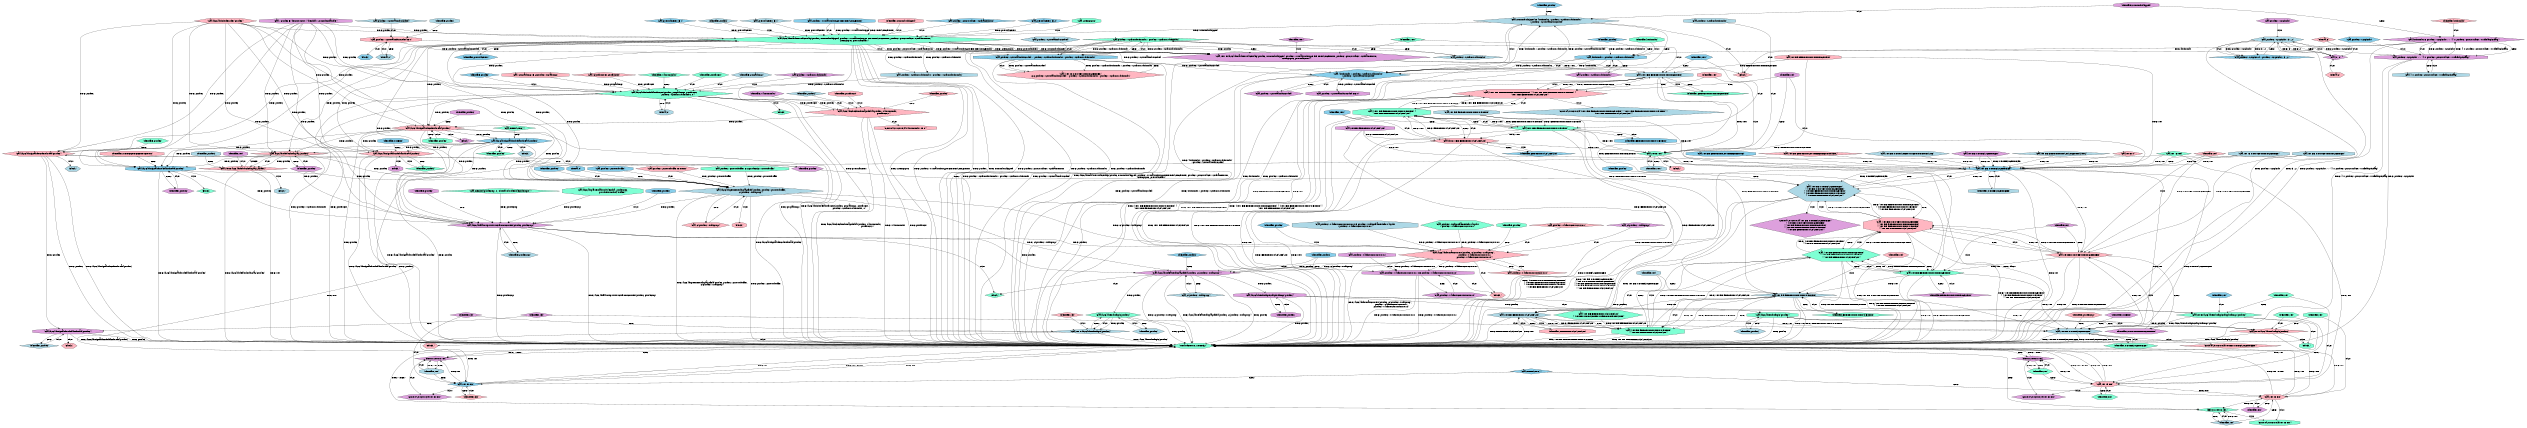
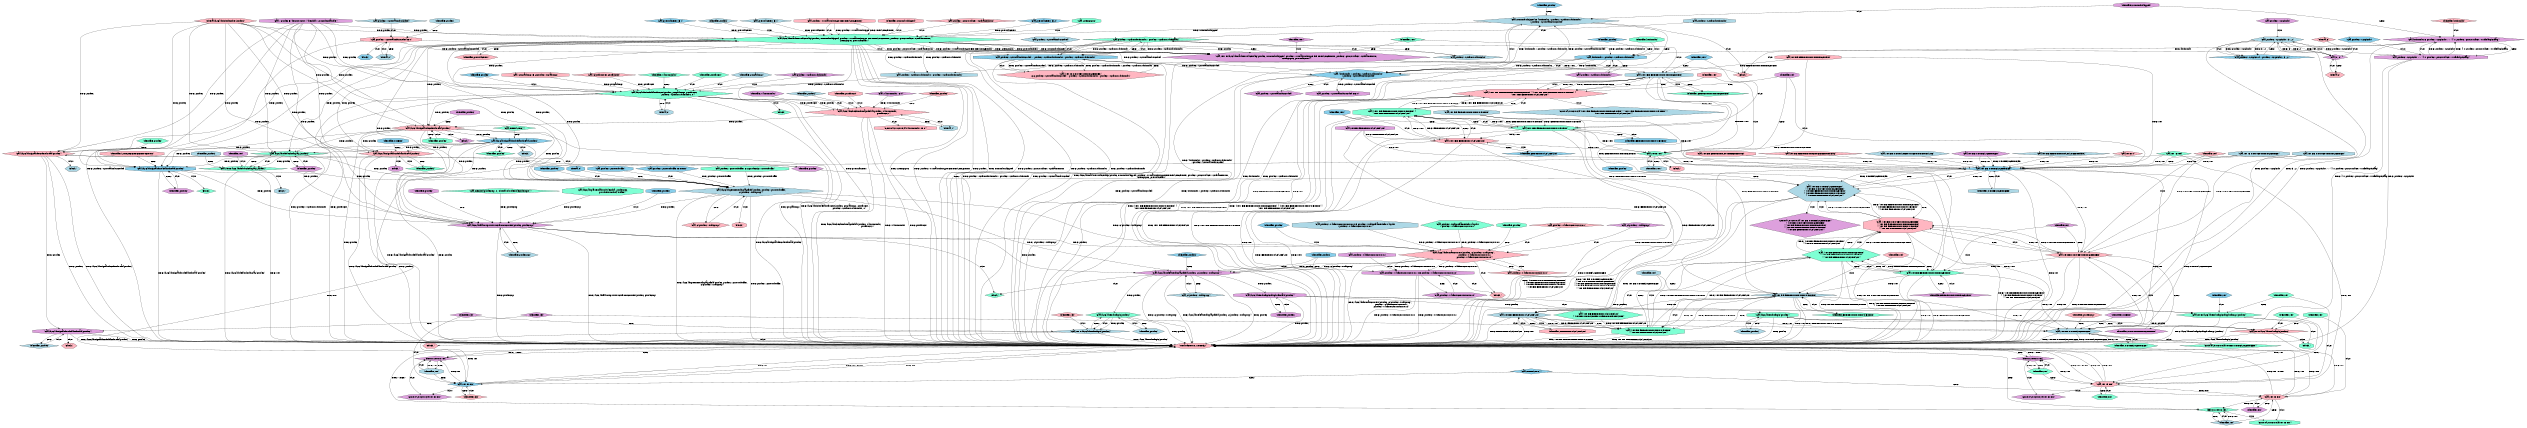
(226, 21) -> (226, 21)
(835, 21) -> (835, 21)
(971, 21) -> (971, 21)
(2311, 49) -> (2311, 49)
(476, 57) -> (476, 57)
none -> (1268, 62)
none -> (2336, 65)
(2431, 75) -> none
none -> (891, 94)
(1771, 115) -> (1432, 31)
none -> (1707, 121)
(1742, 122) -> (1742, 122)
none -> (949, 128)
(1465, 141) -> (1465, 141)
(132, 154) -> (132, 154)
(289, 154) -> (289, 154)
(1721, 154) -> (1721, 154)
(1810, 154) -> (1810, 154)
(2061, 154) -> (2061, 154)
(254, 161) -> (254, 161)
(243, 169) -> (243, 169)
(667, 169) -> (667, 169)
(2010, 266) -> (2010, 266)
(1270, 295) -> (1270, 295)
(2171, 321) -> (1723, 344)
none -> (148, 323)
(1193, 346) -> (1193, 346)
(2230, 346) -> (2230, 346)
